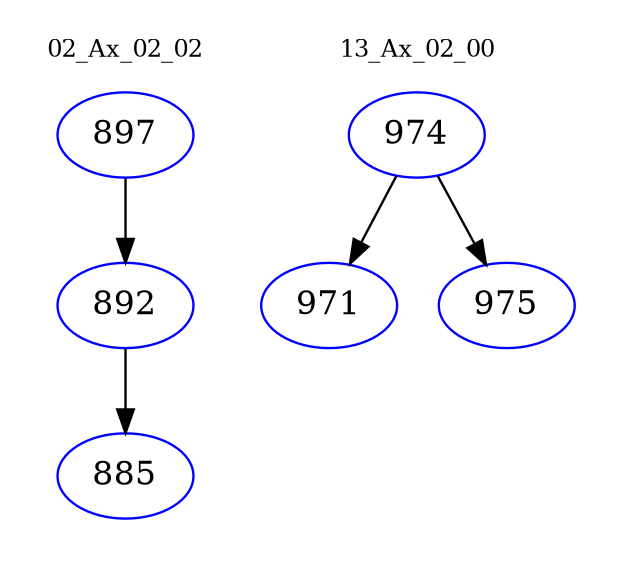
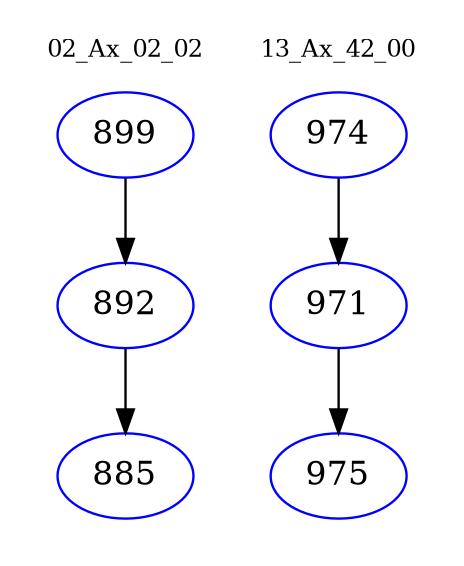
(418, 51) -> (339, 51)
(126, 135) -> (126, 135)
(456, 210) -> (339, 379)
